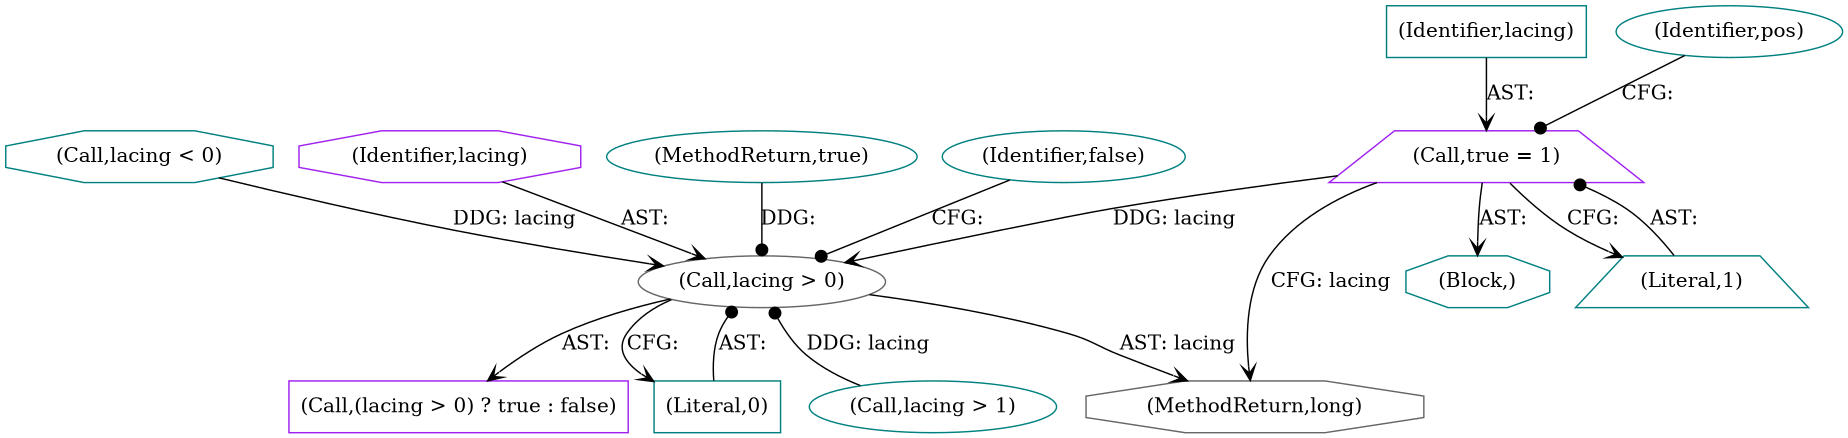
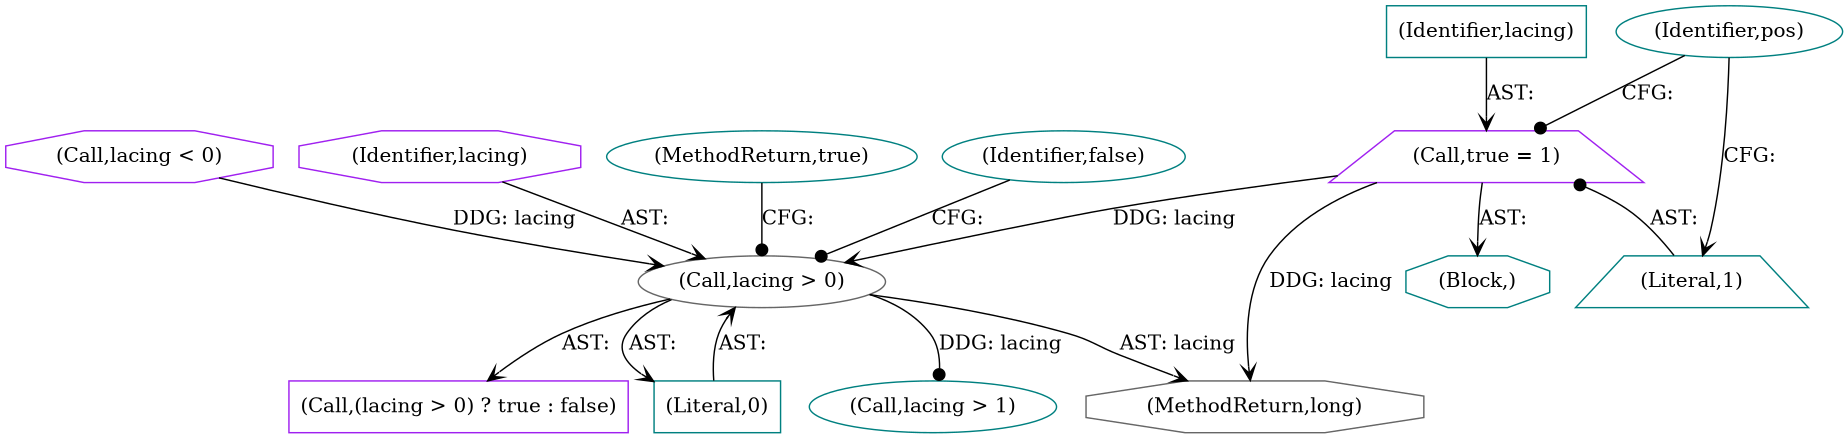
(139, 157) -> (139, 157)
(791, 219) -> (791, 219)
(1556, 223) -> (1723, 150)
(1331, 282) -> (1331, 282)
(656, 344) -> (656, 344)
(715, 347) -> (715, 347)
(813, 360) -> (918, 320)
